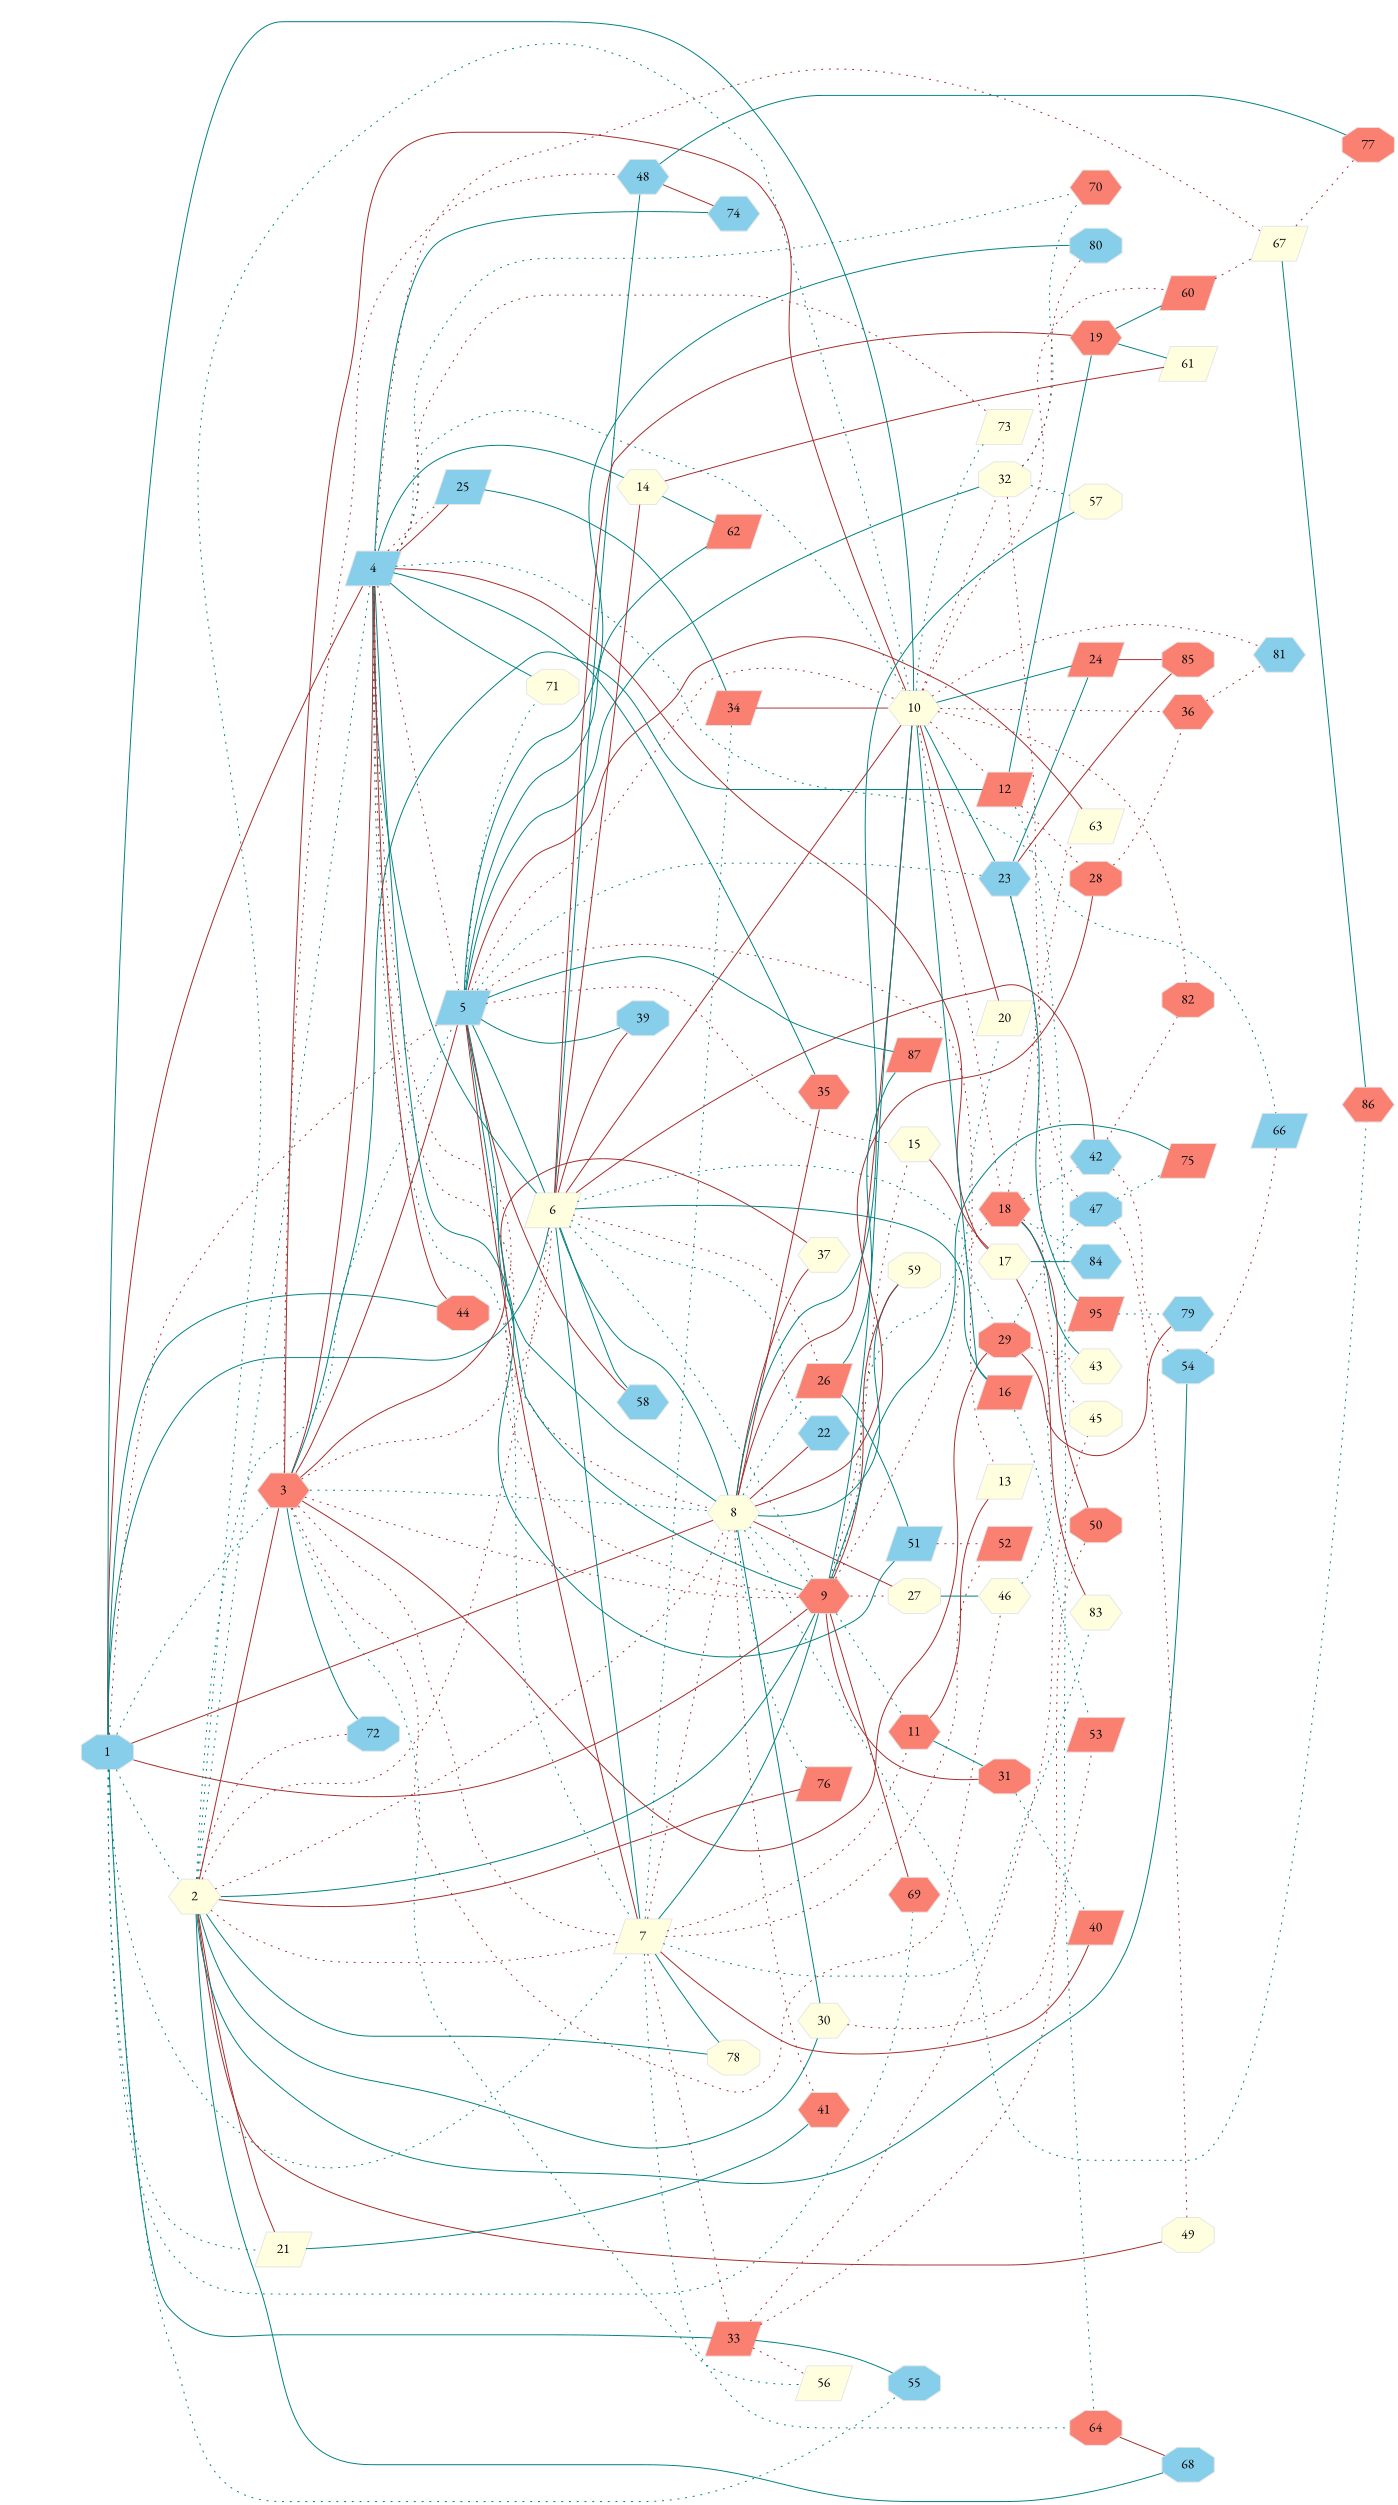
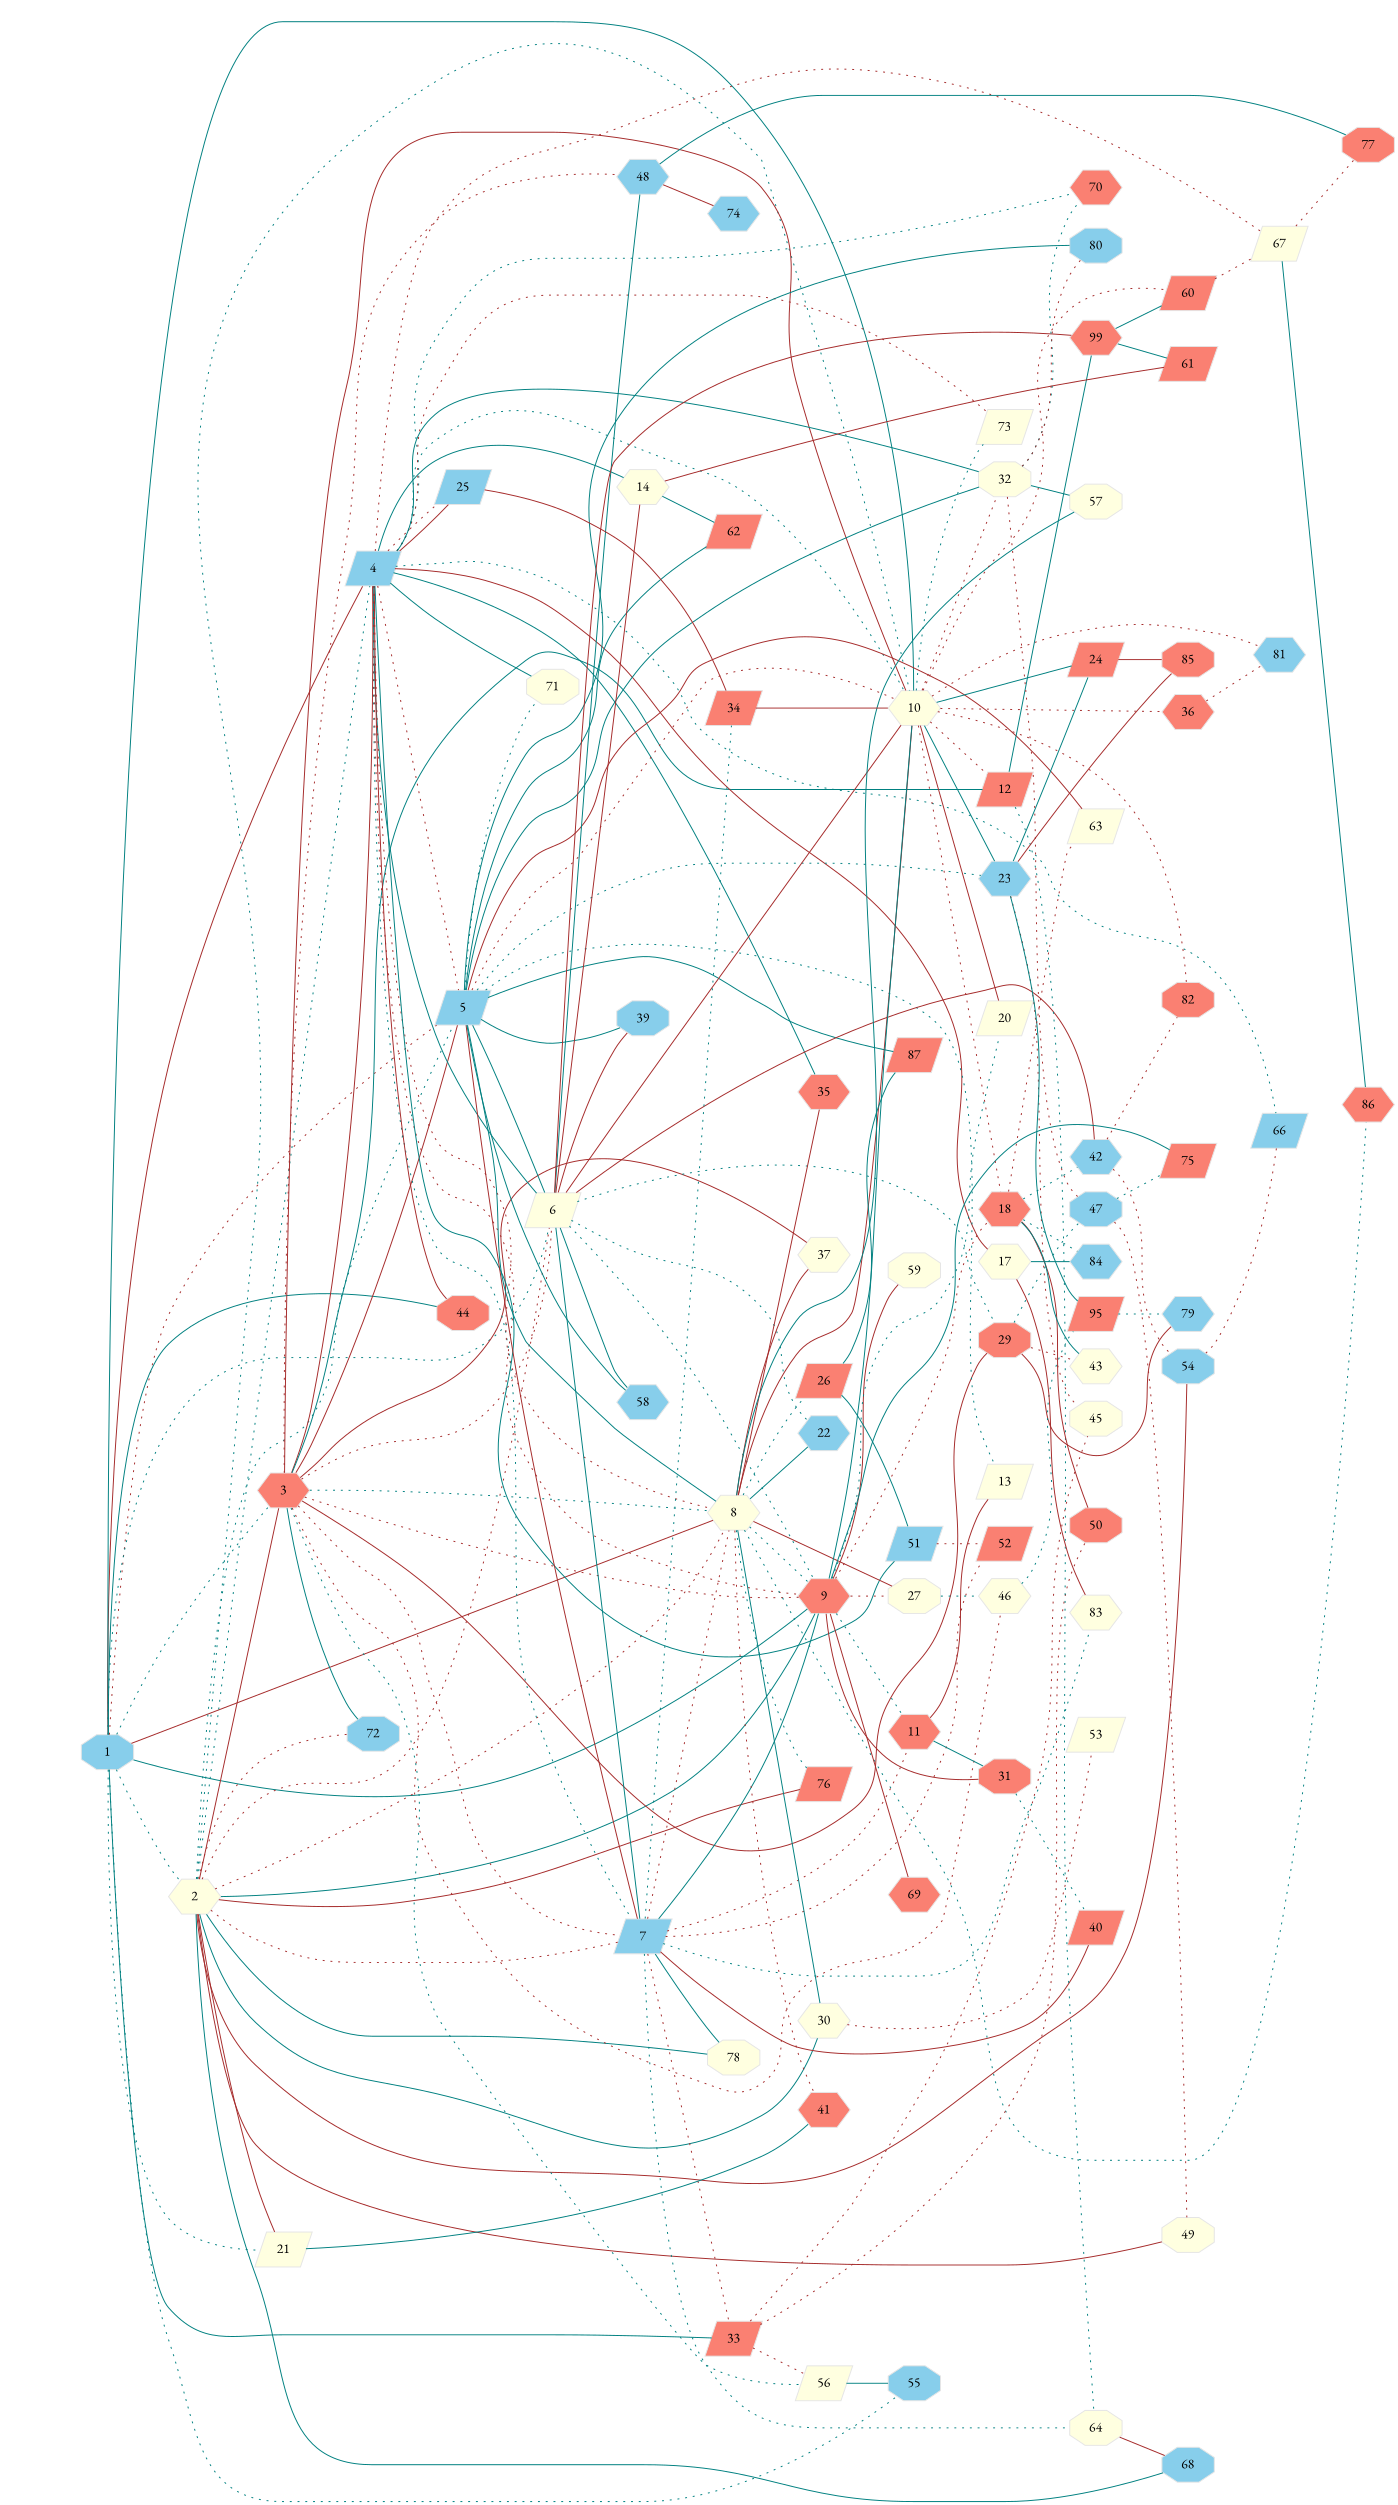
(425, 260) -> (653, 399)
(1096, 338) -> (1096, 338)
(1188, 364) -> (1188, 364)
(1050, 490) -> (1050, 490)
(642, 559) -> (642, 559)
(1096, 879) -> none
(927, 1016) -> (927, 1016)
(914, 1144) -> none
(519, 1220) -> (519, 1220)
(721, 1255) -> none
(648, 1358) -> none
(227, 1371) -> (227, 1371)
(1005, 1393) -> none
(571, 1455) -> none
(779, 1473) -> (779, 1473)
(836, 1503) -> none
(960, 1596) -> (960, 1596)
(1096, 1735) -> (1096, 1735)
(492, 1783) -> (492, 1783)
(643, 1936) -> (643, 1936)
(910, 2135) -> (910, 2135)
(294, 2160) -> none
(411, 2294) -> none
(826, 2351) -> (867, 2383)
(1096, 2428) -> (1096, 2428)
